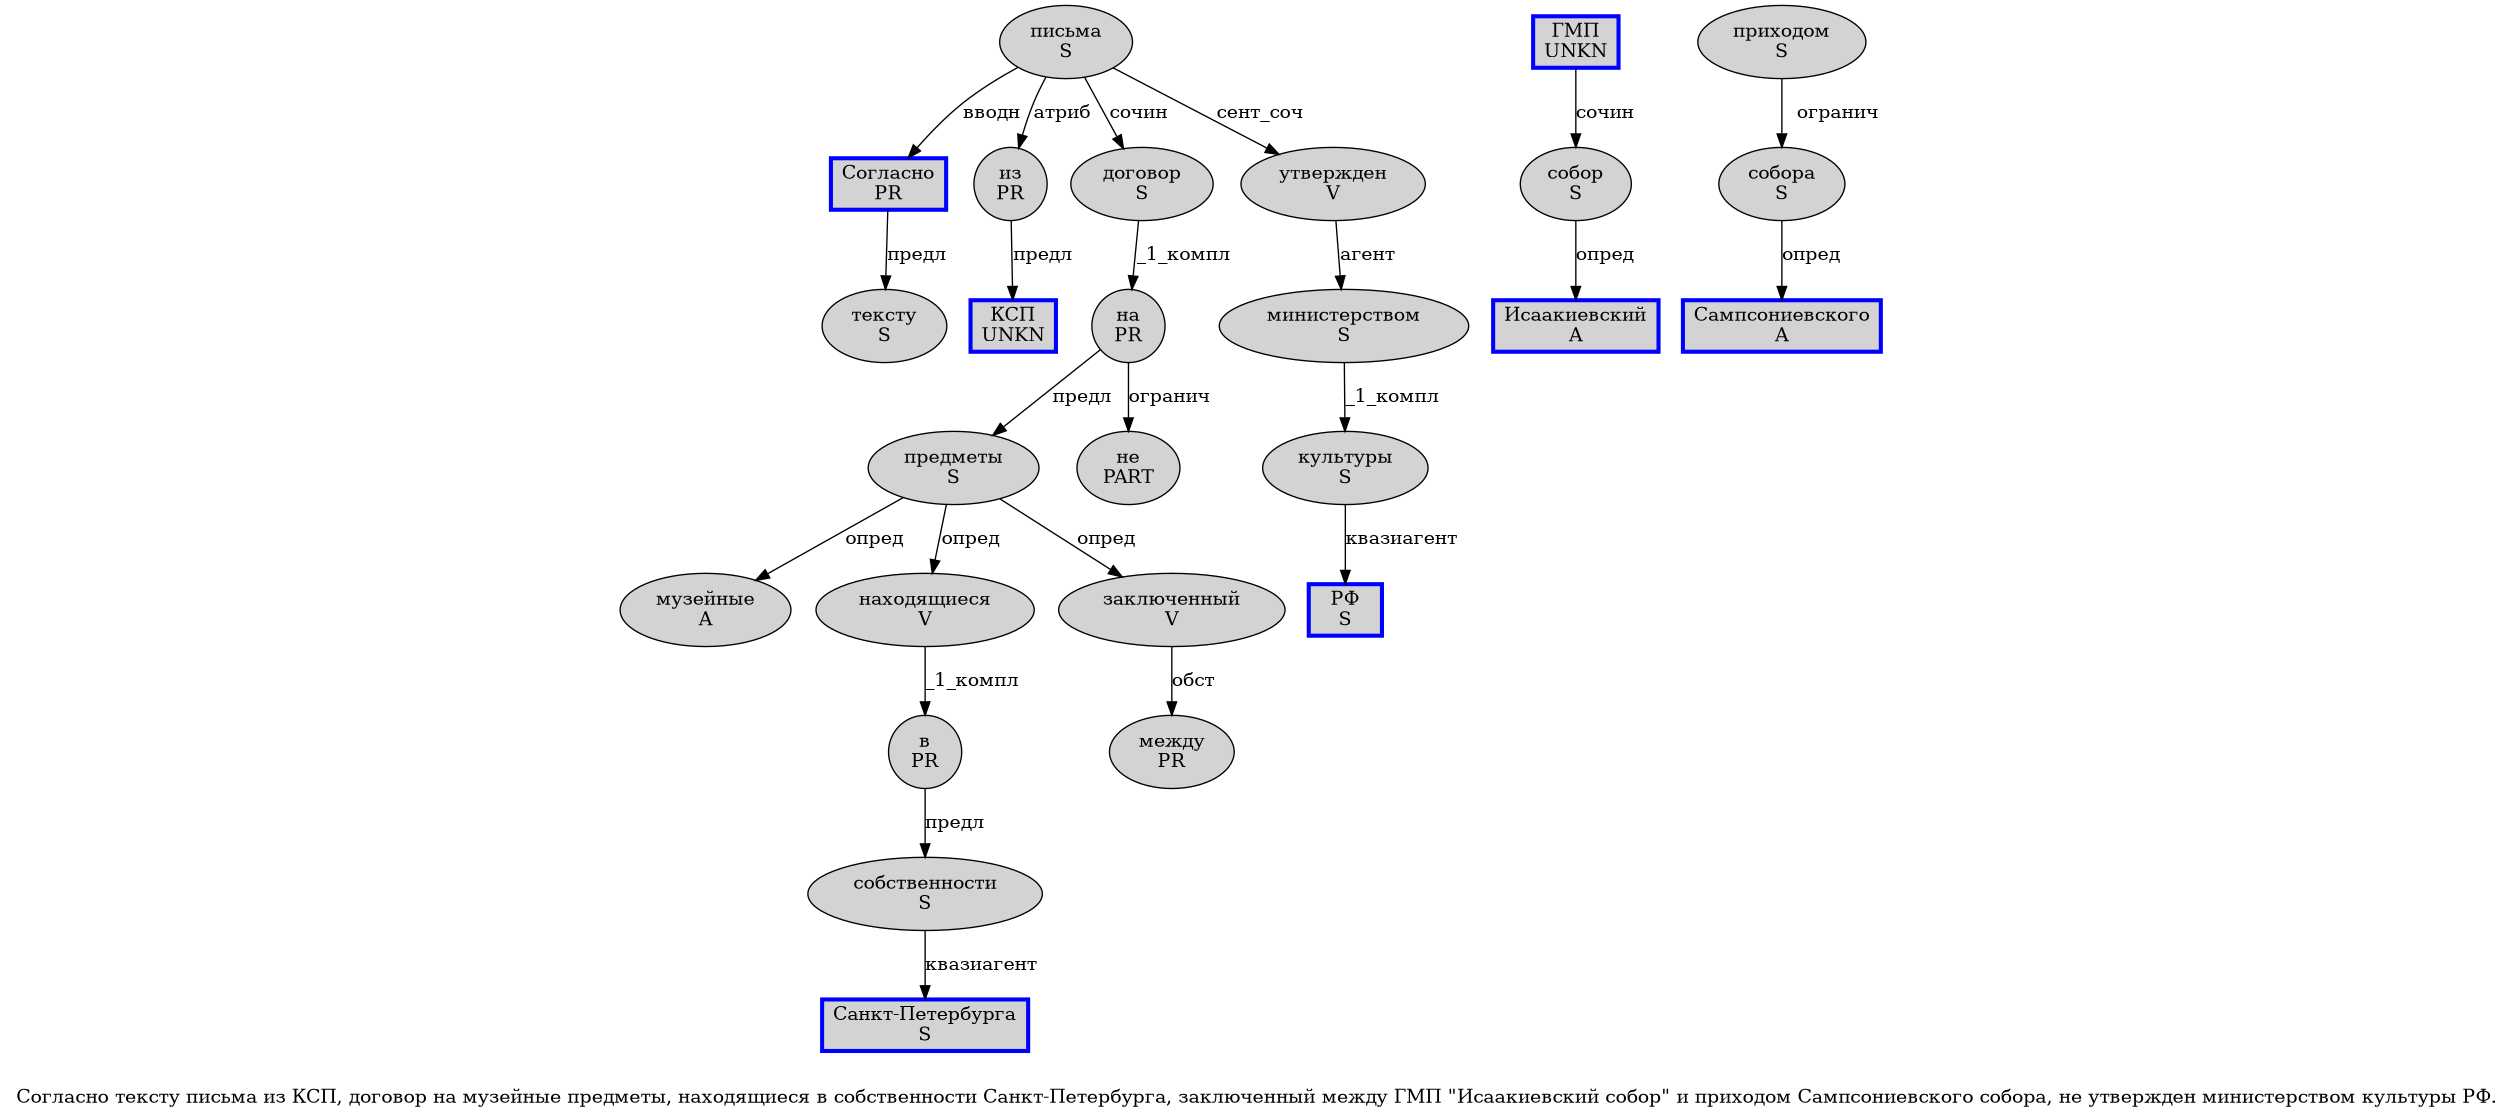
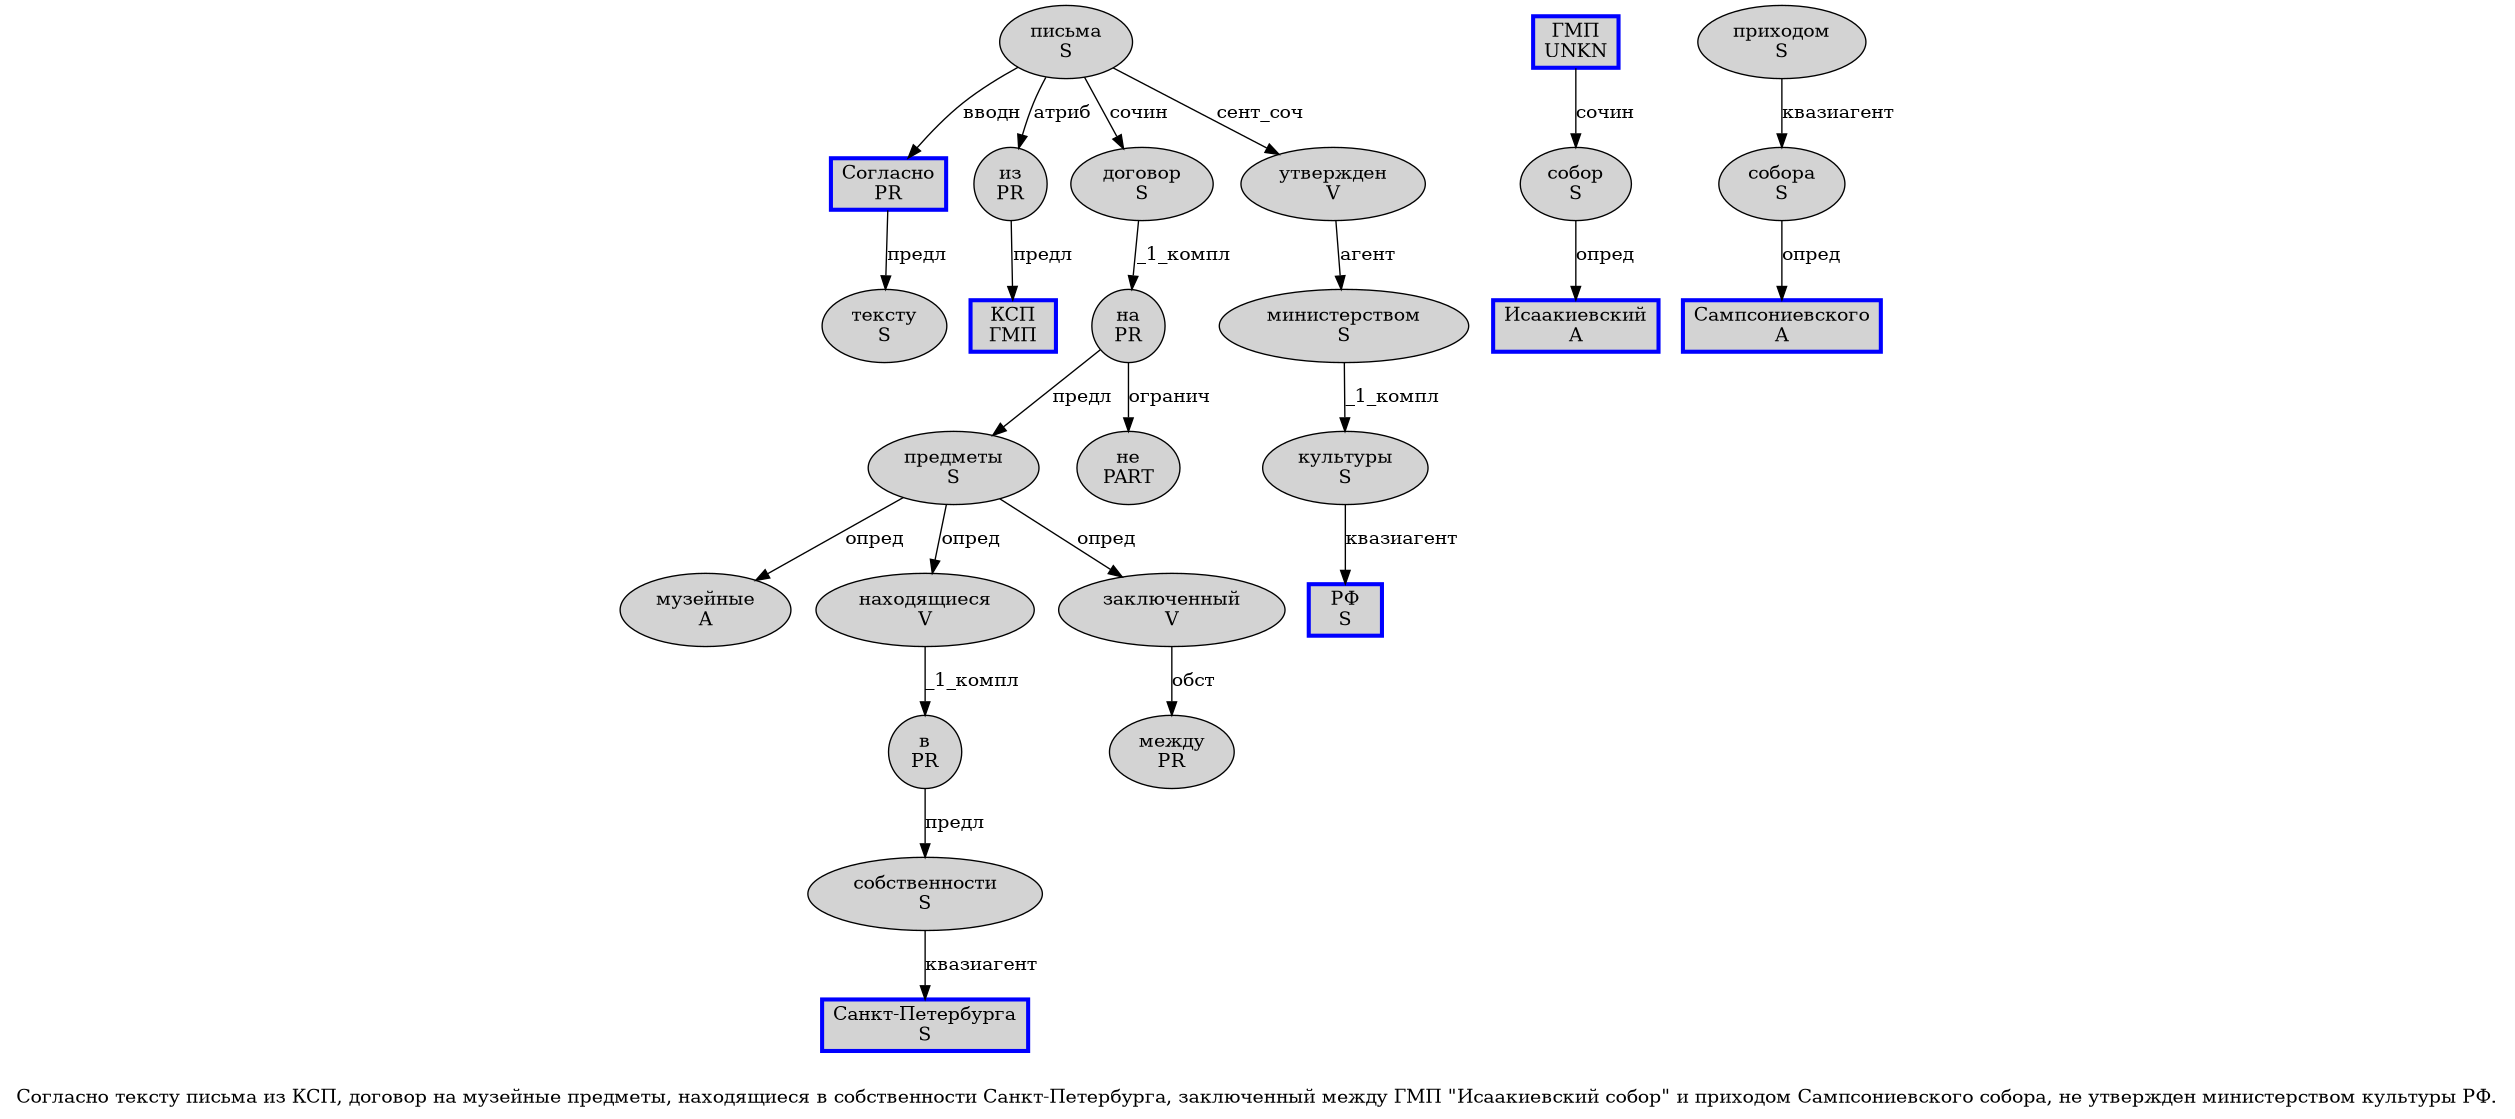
(1838, 113) -> (1838, 113)
(1013, 326) -> (1013, 326)
